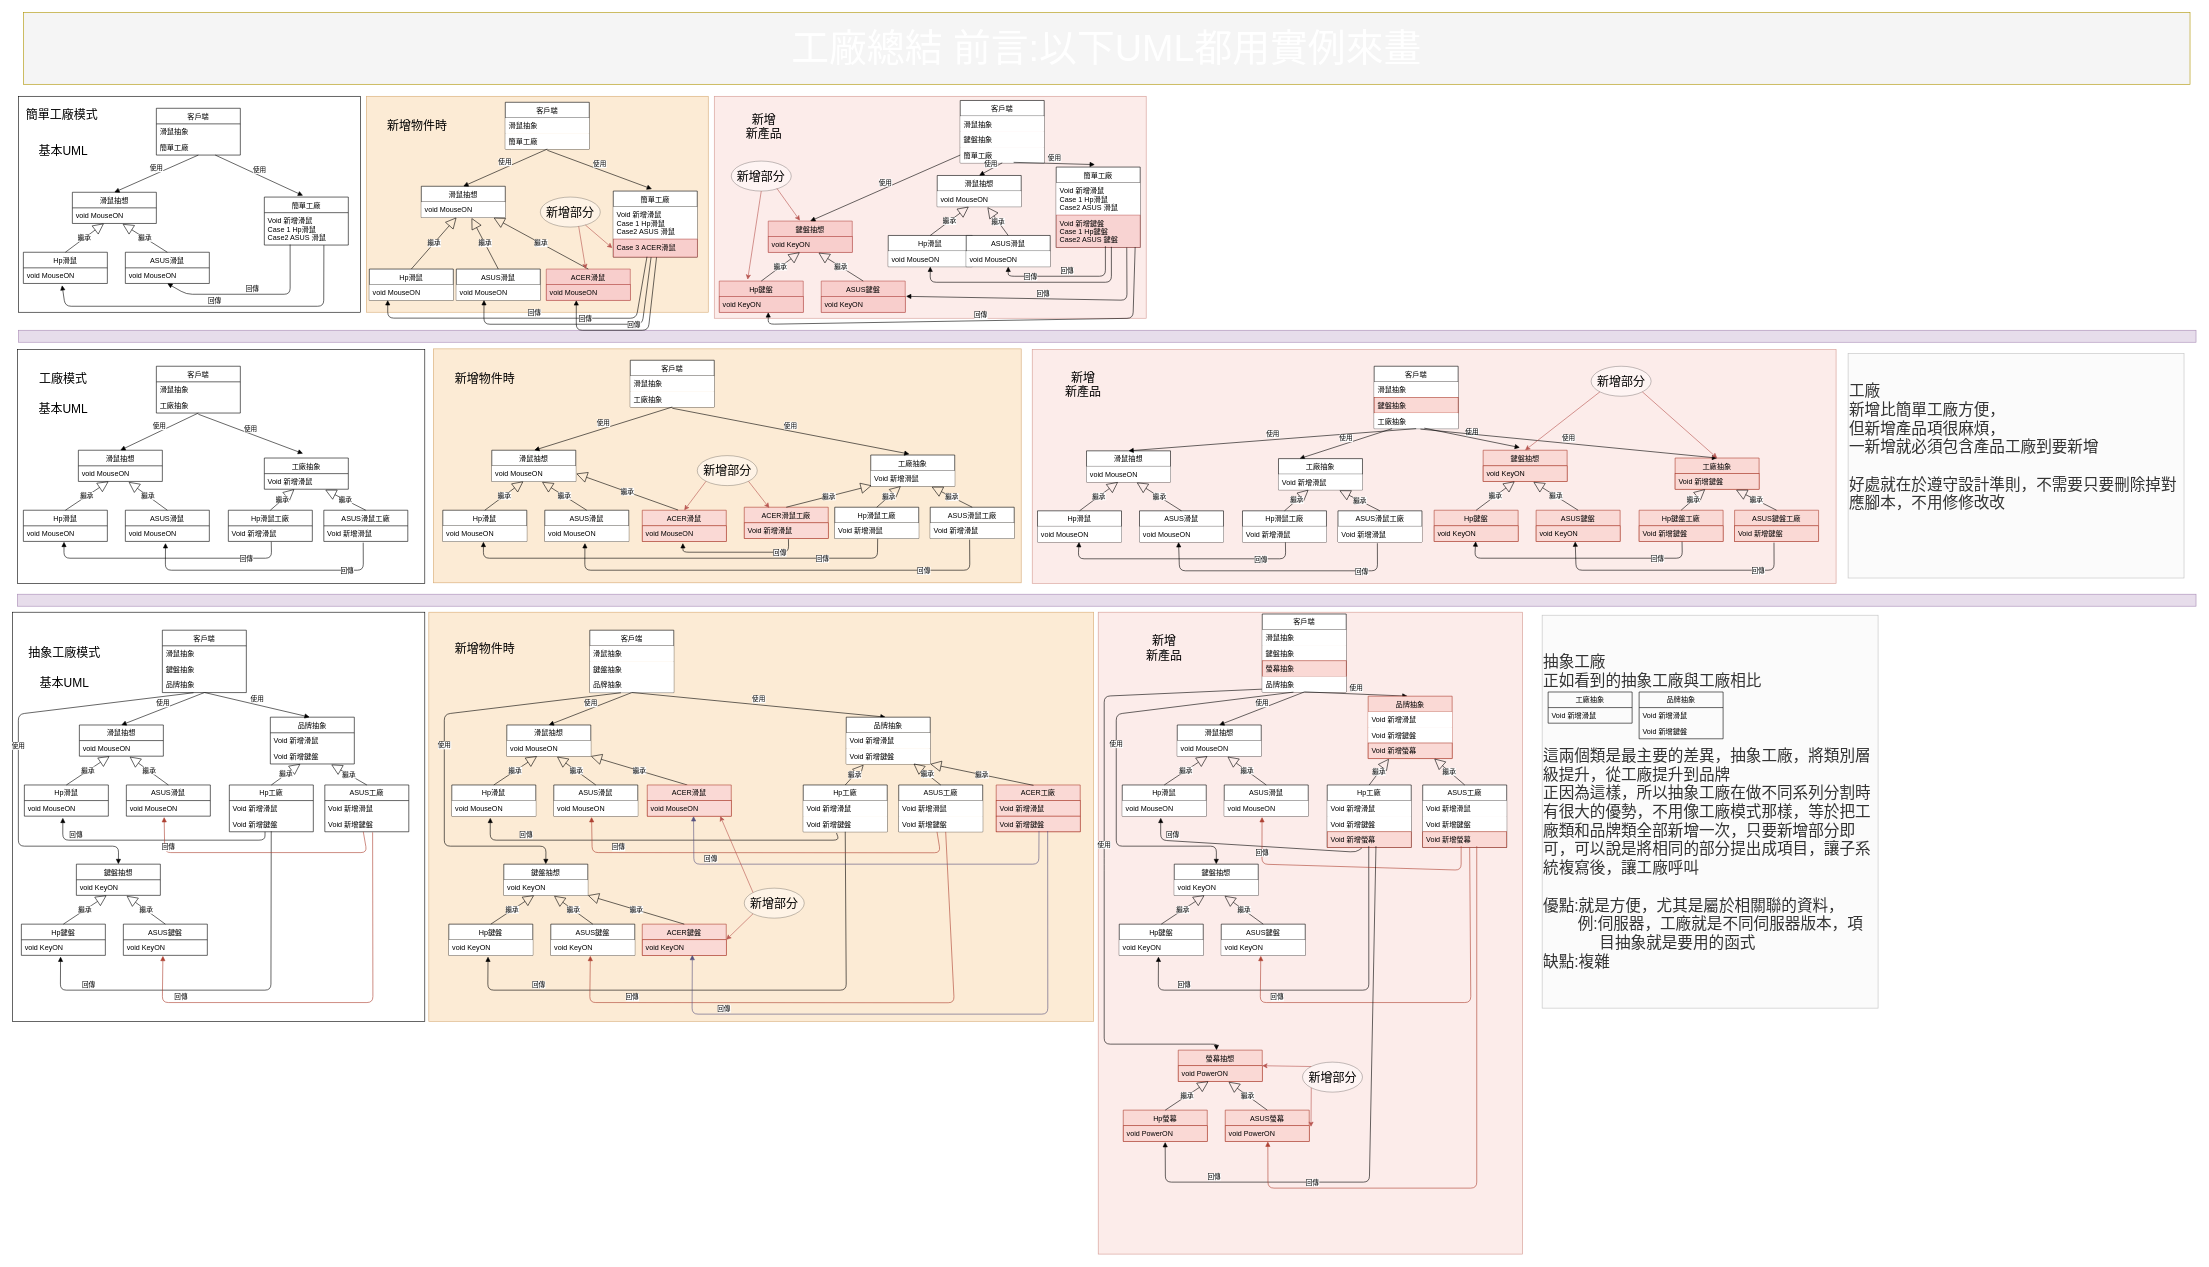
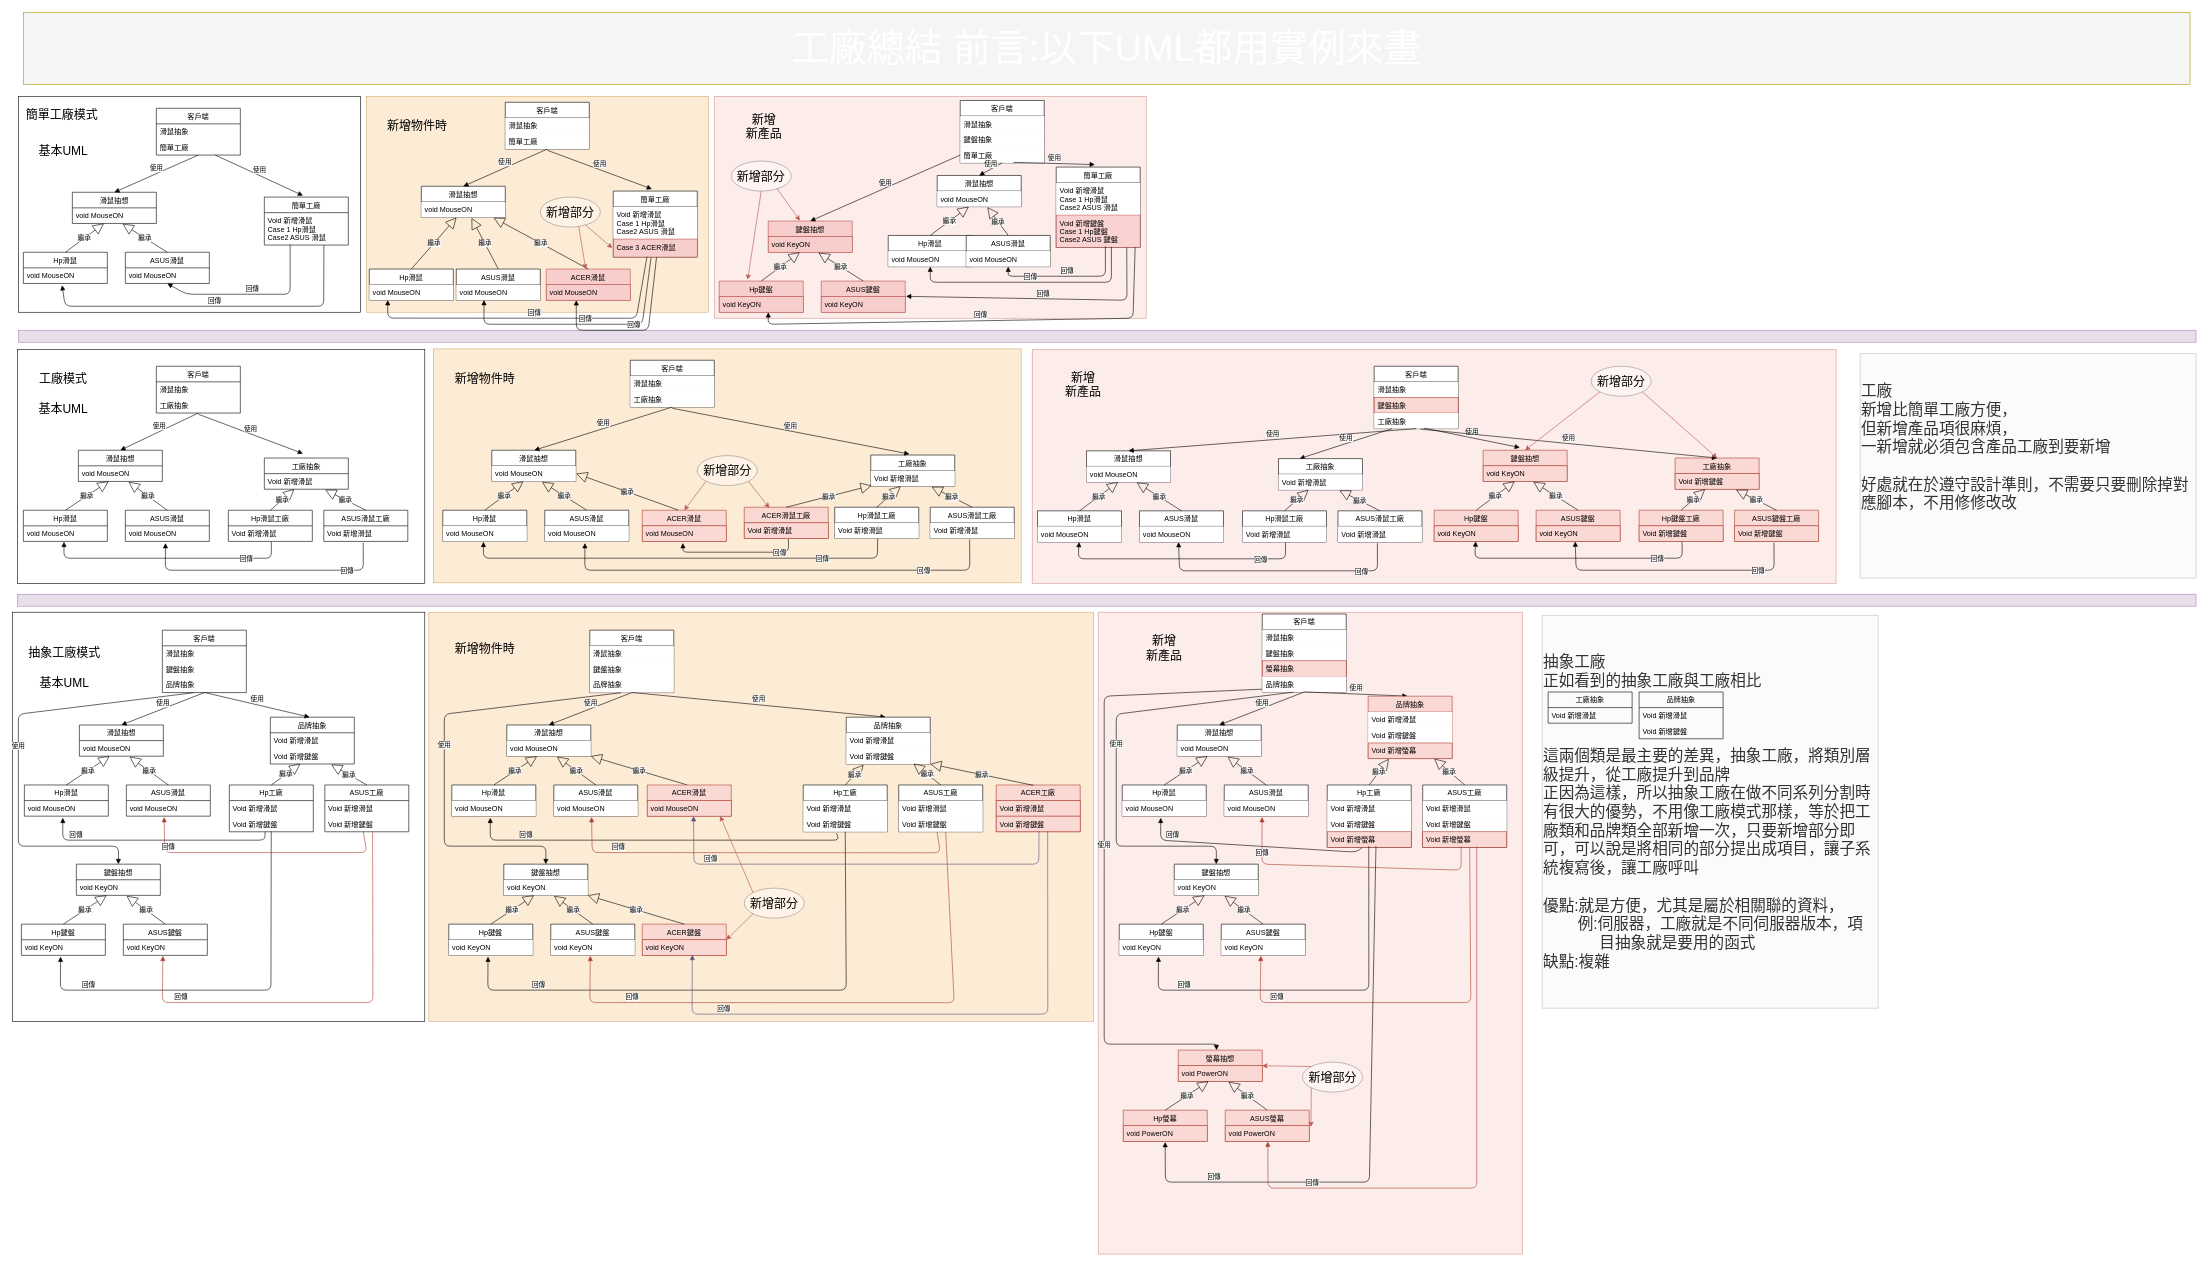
(2016, 466) -> (2028, 466)
